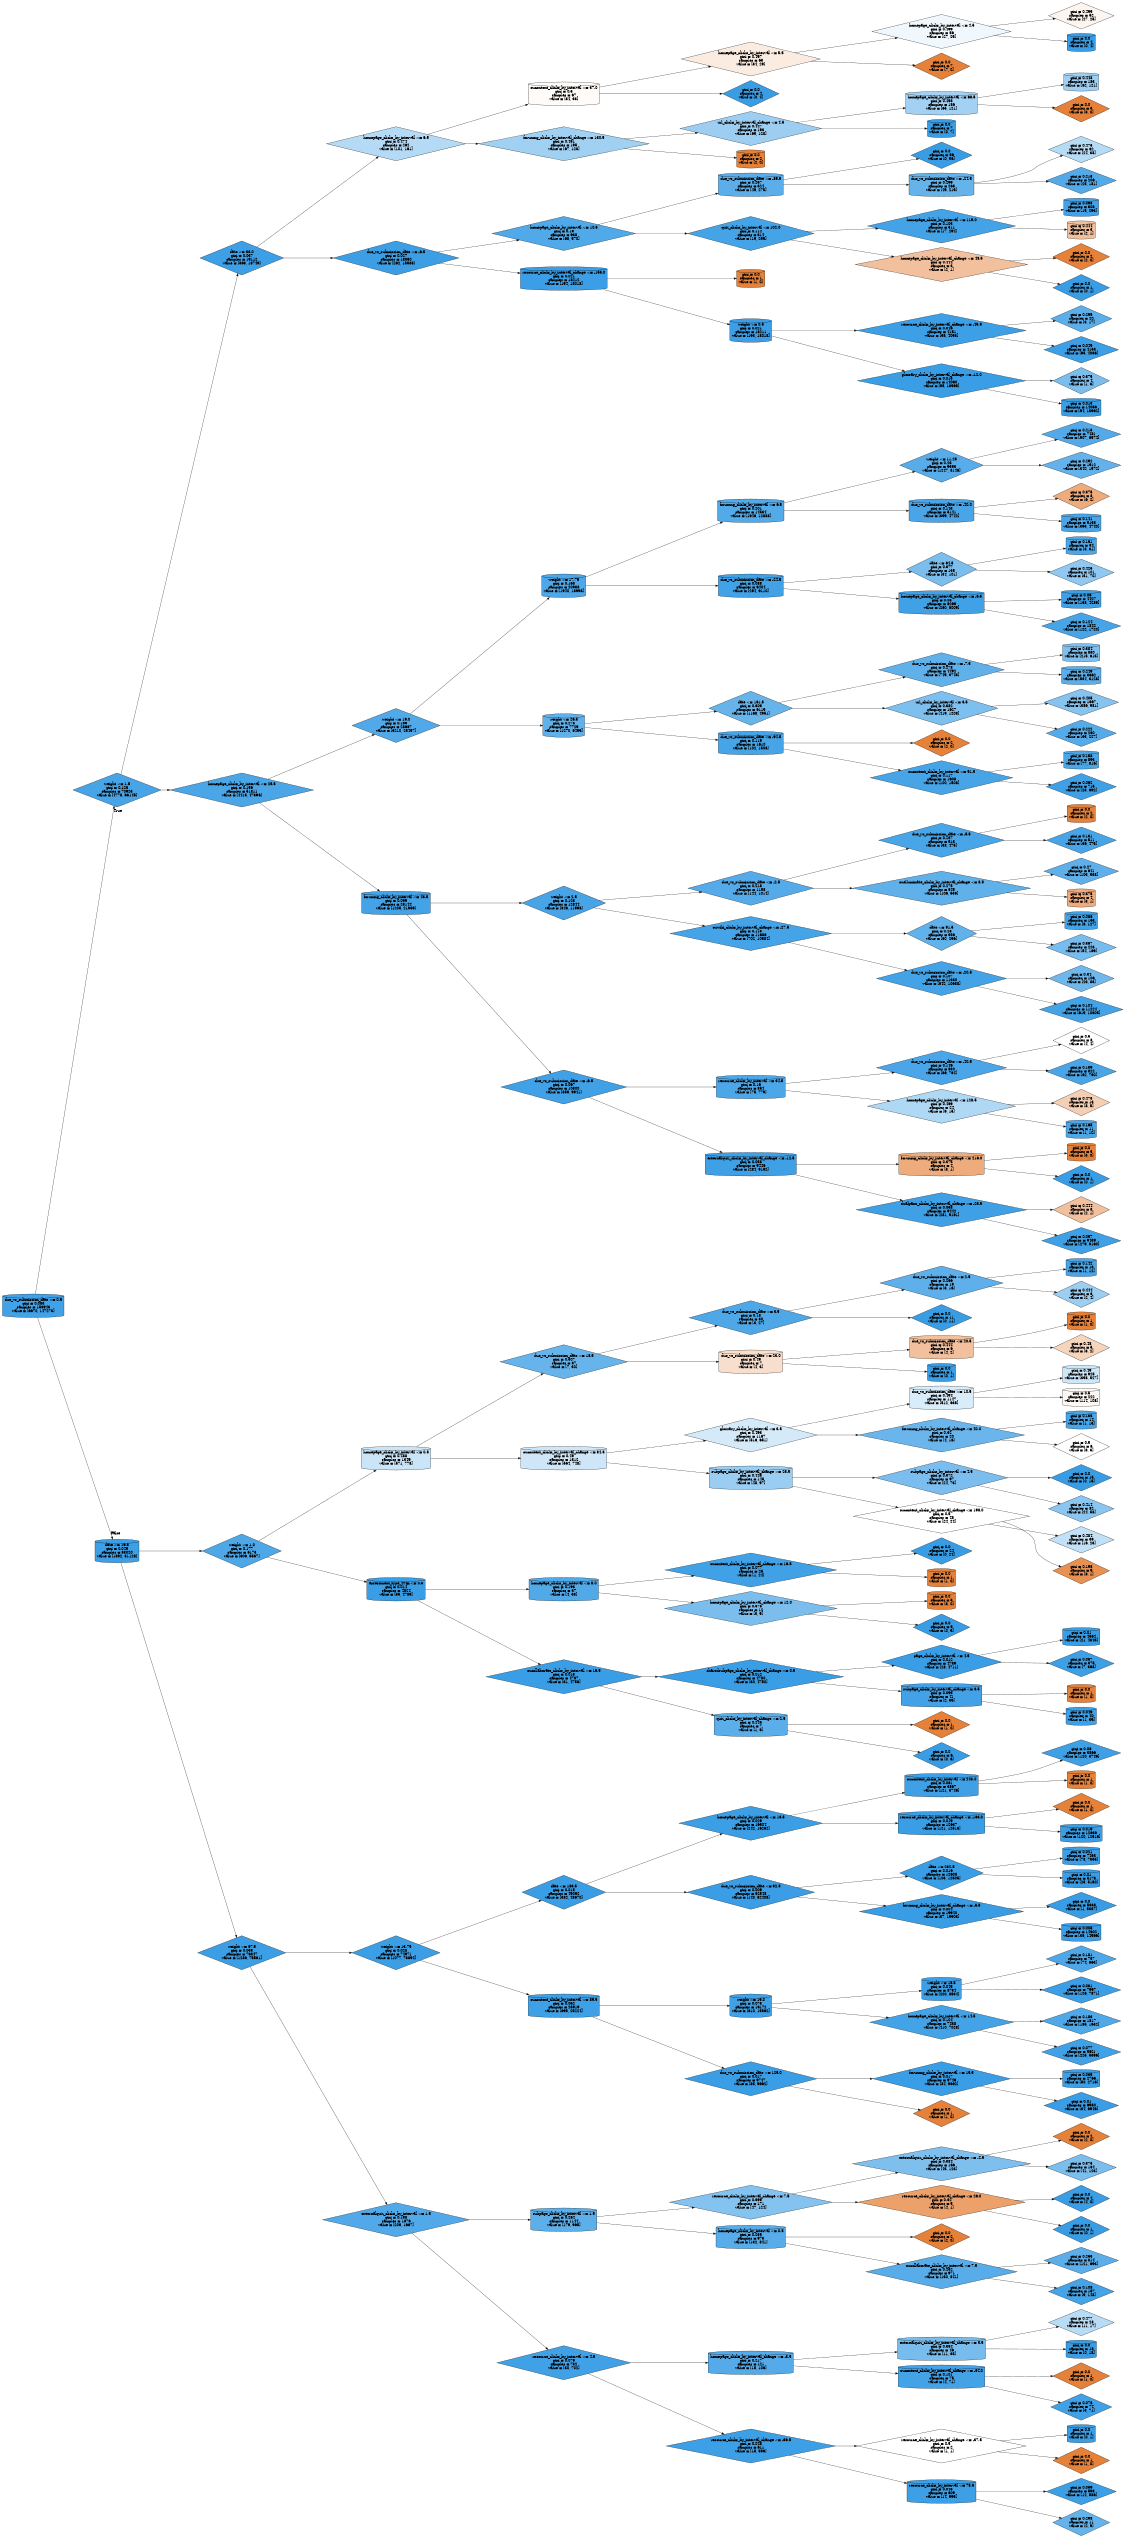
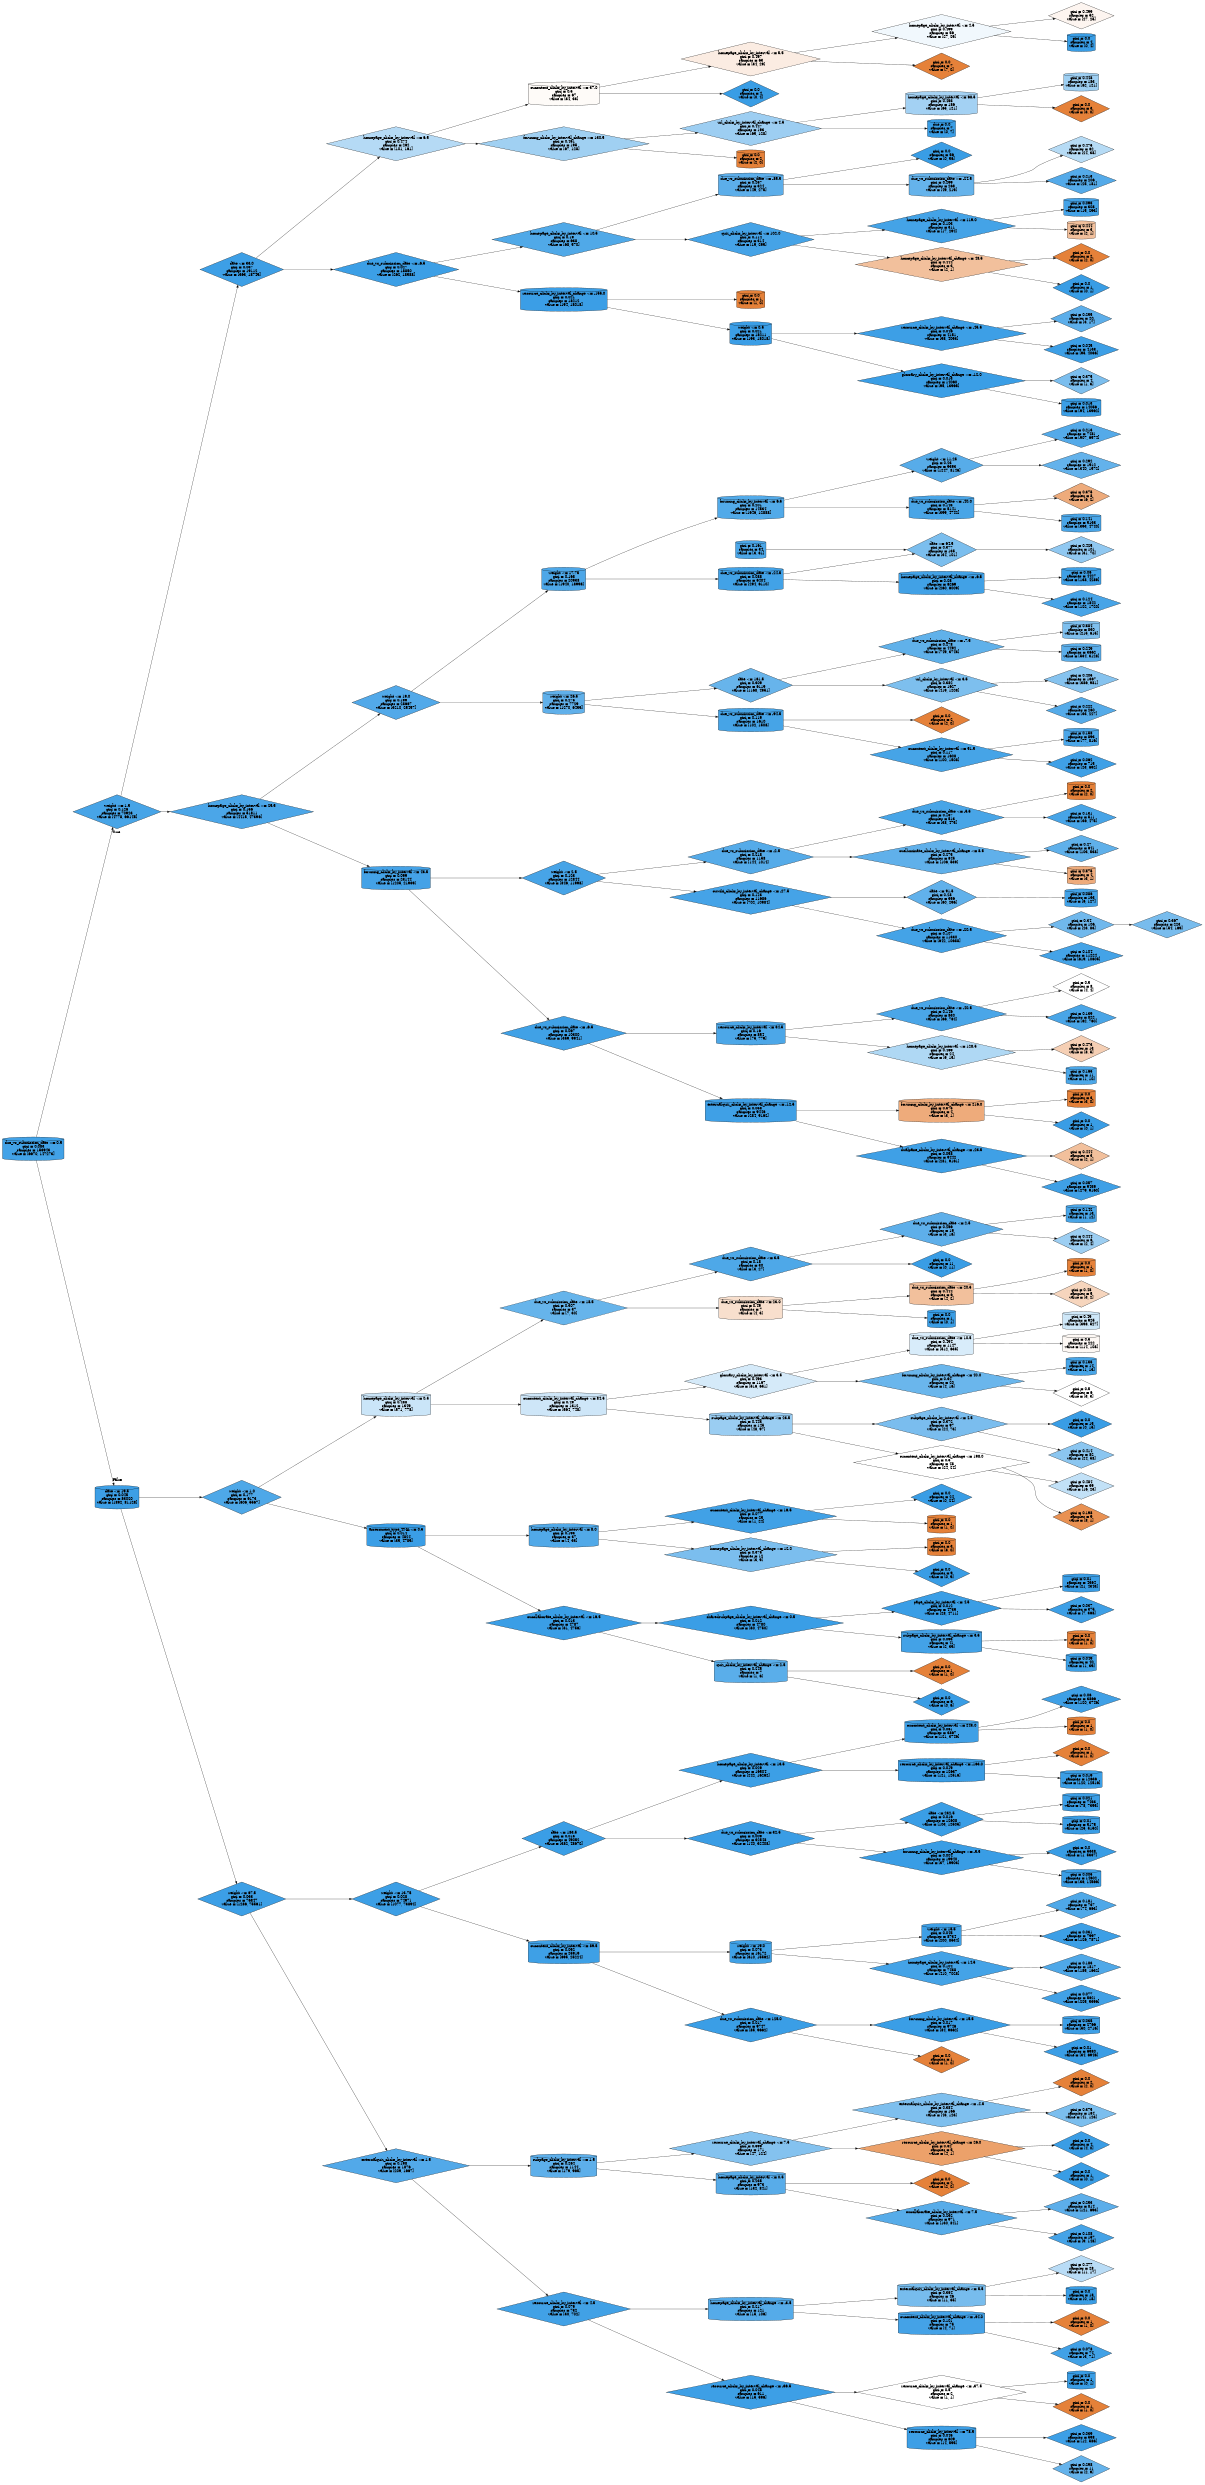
(942, 128) -> (942, 128)
(1016, 557) -> (835, 550)
(1011, 940) -> (1122, 925)
